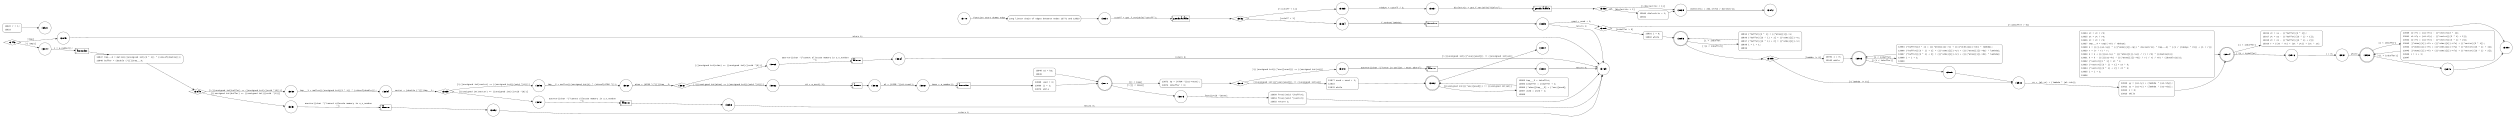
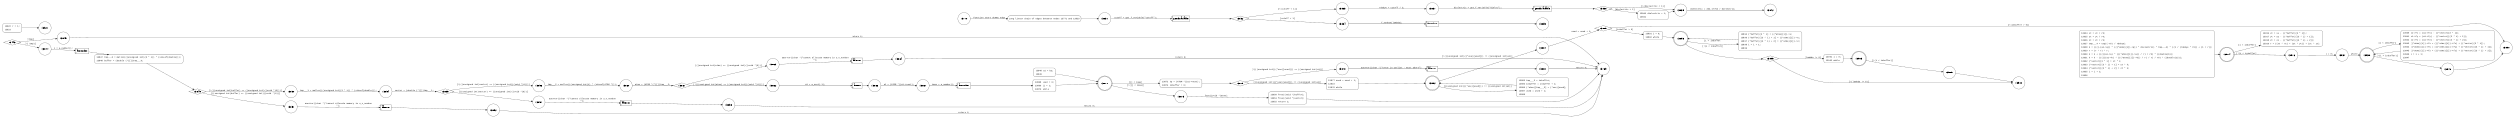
(1574, 23) -> (1573, 39)
(1587, 29) -> none
(1949, 54) -> none
(2147, 89) -> none
